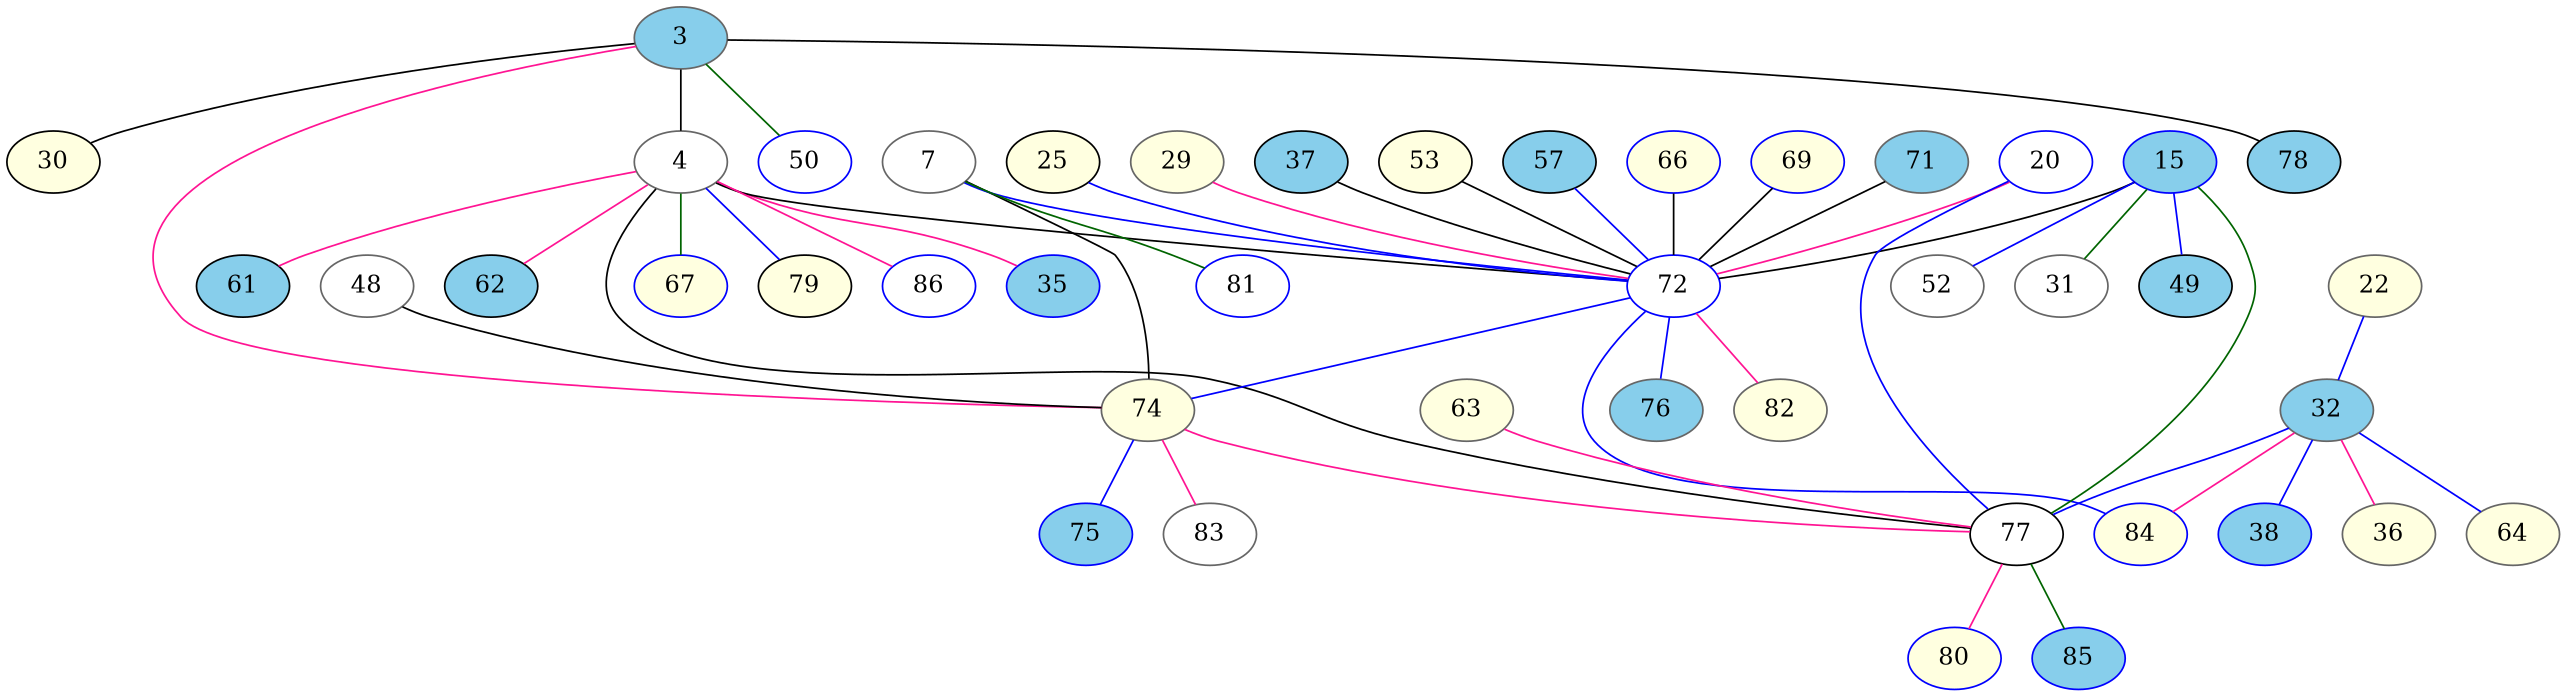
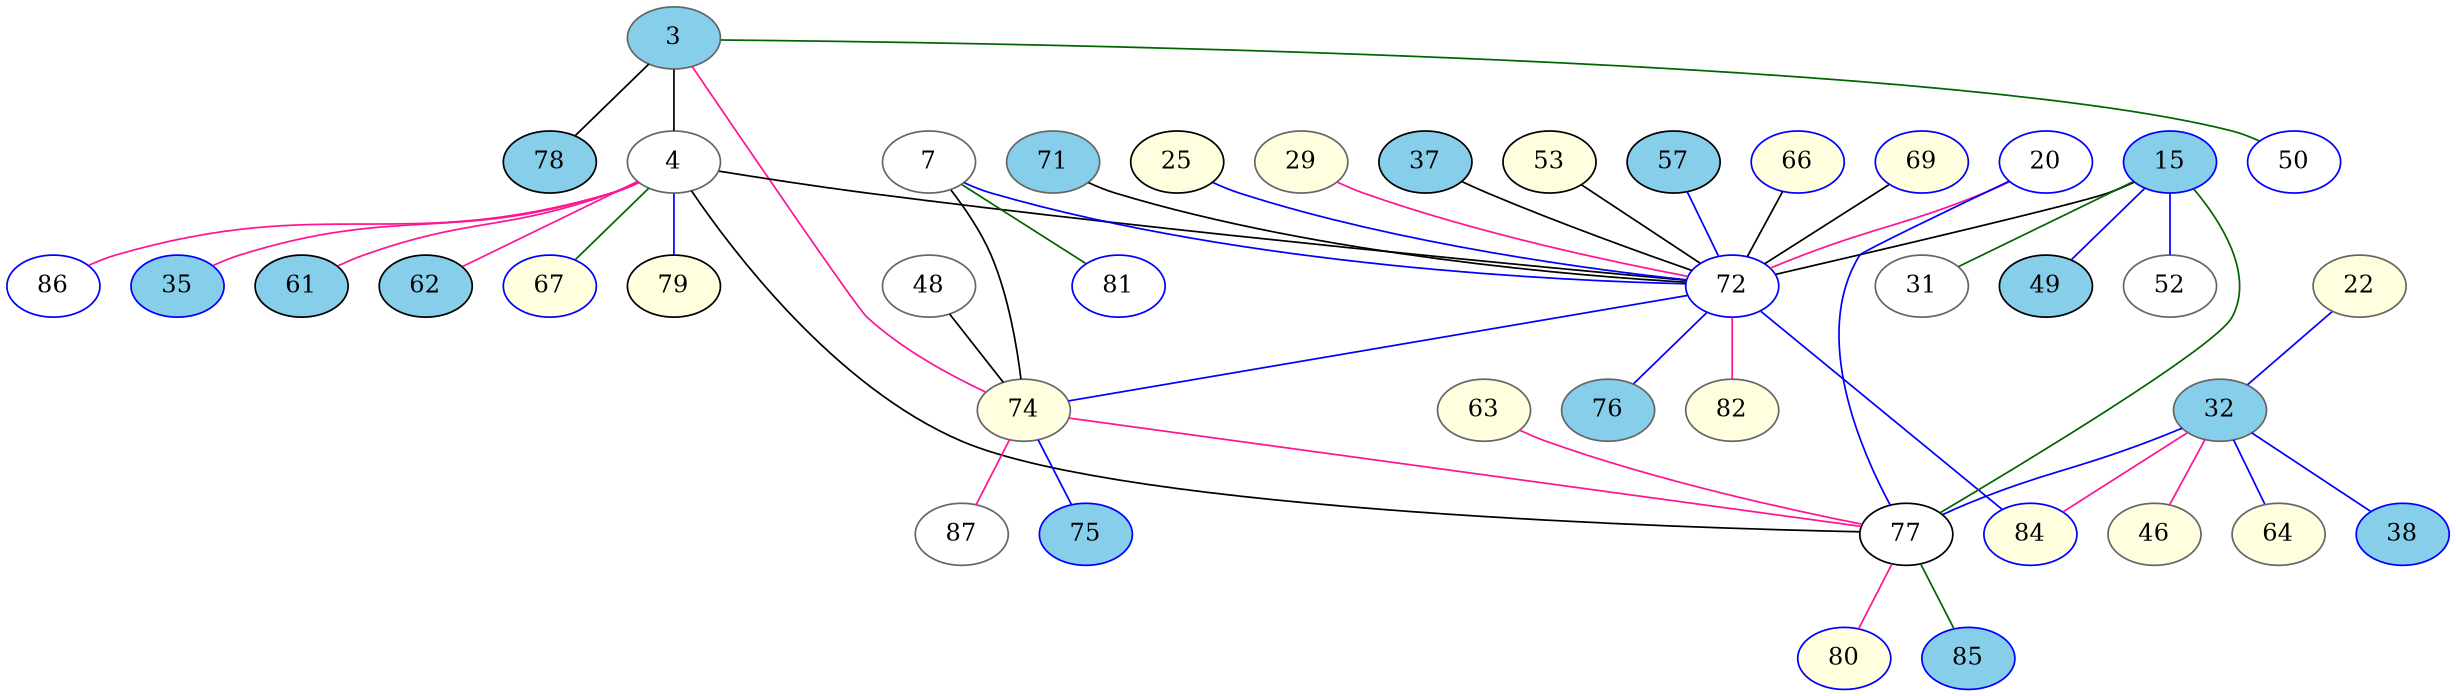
(53, 162) -> none
(1210, 534) -> (962, 534)
(2389, 534) -> (2155, 534)
